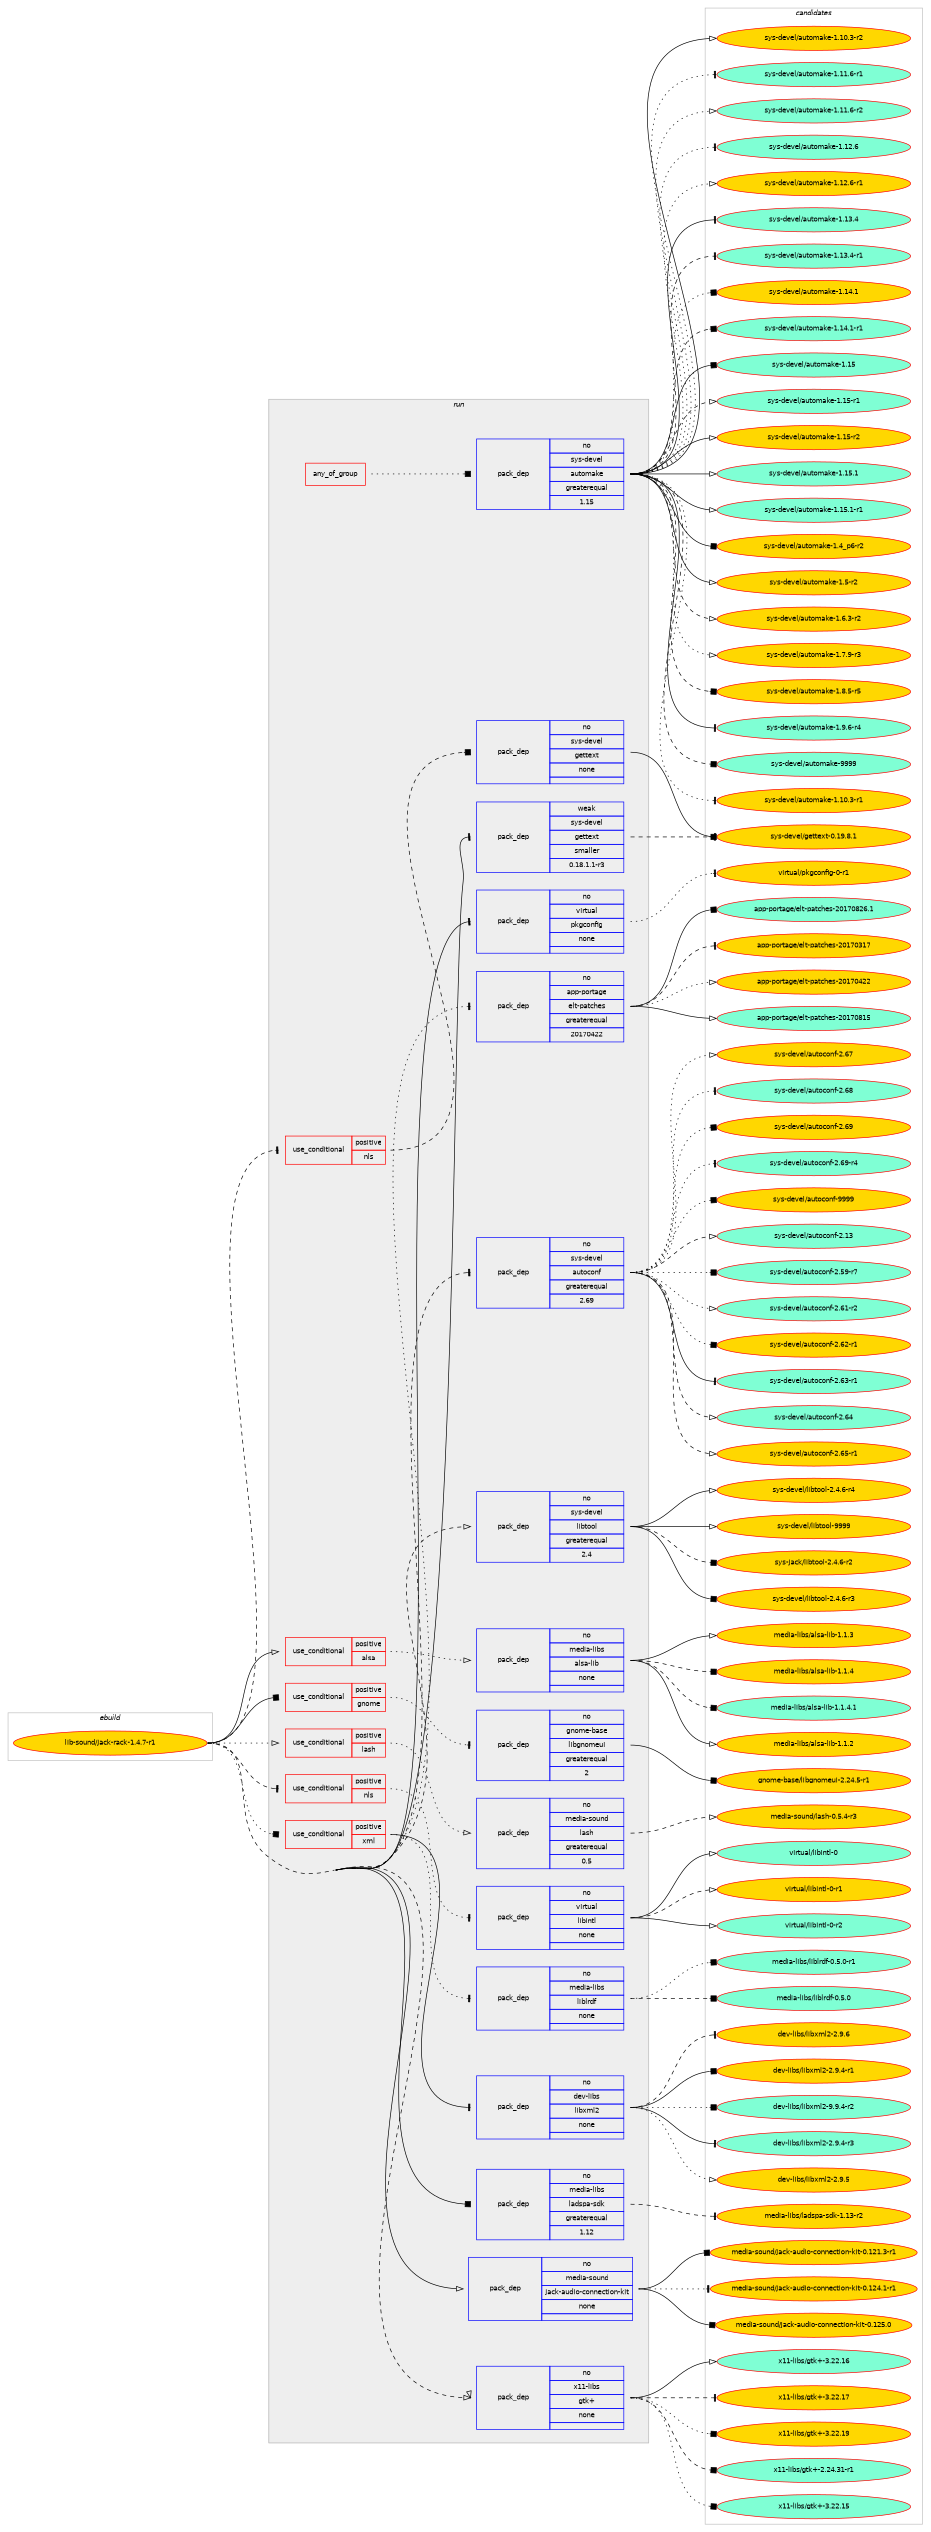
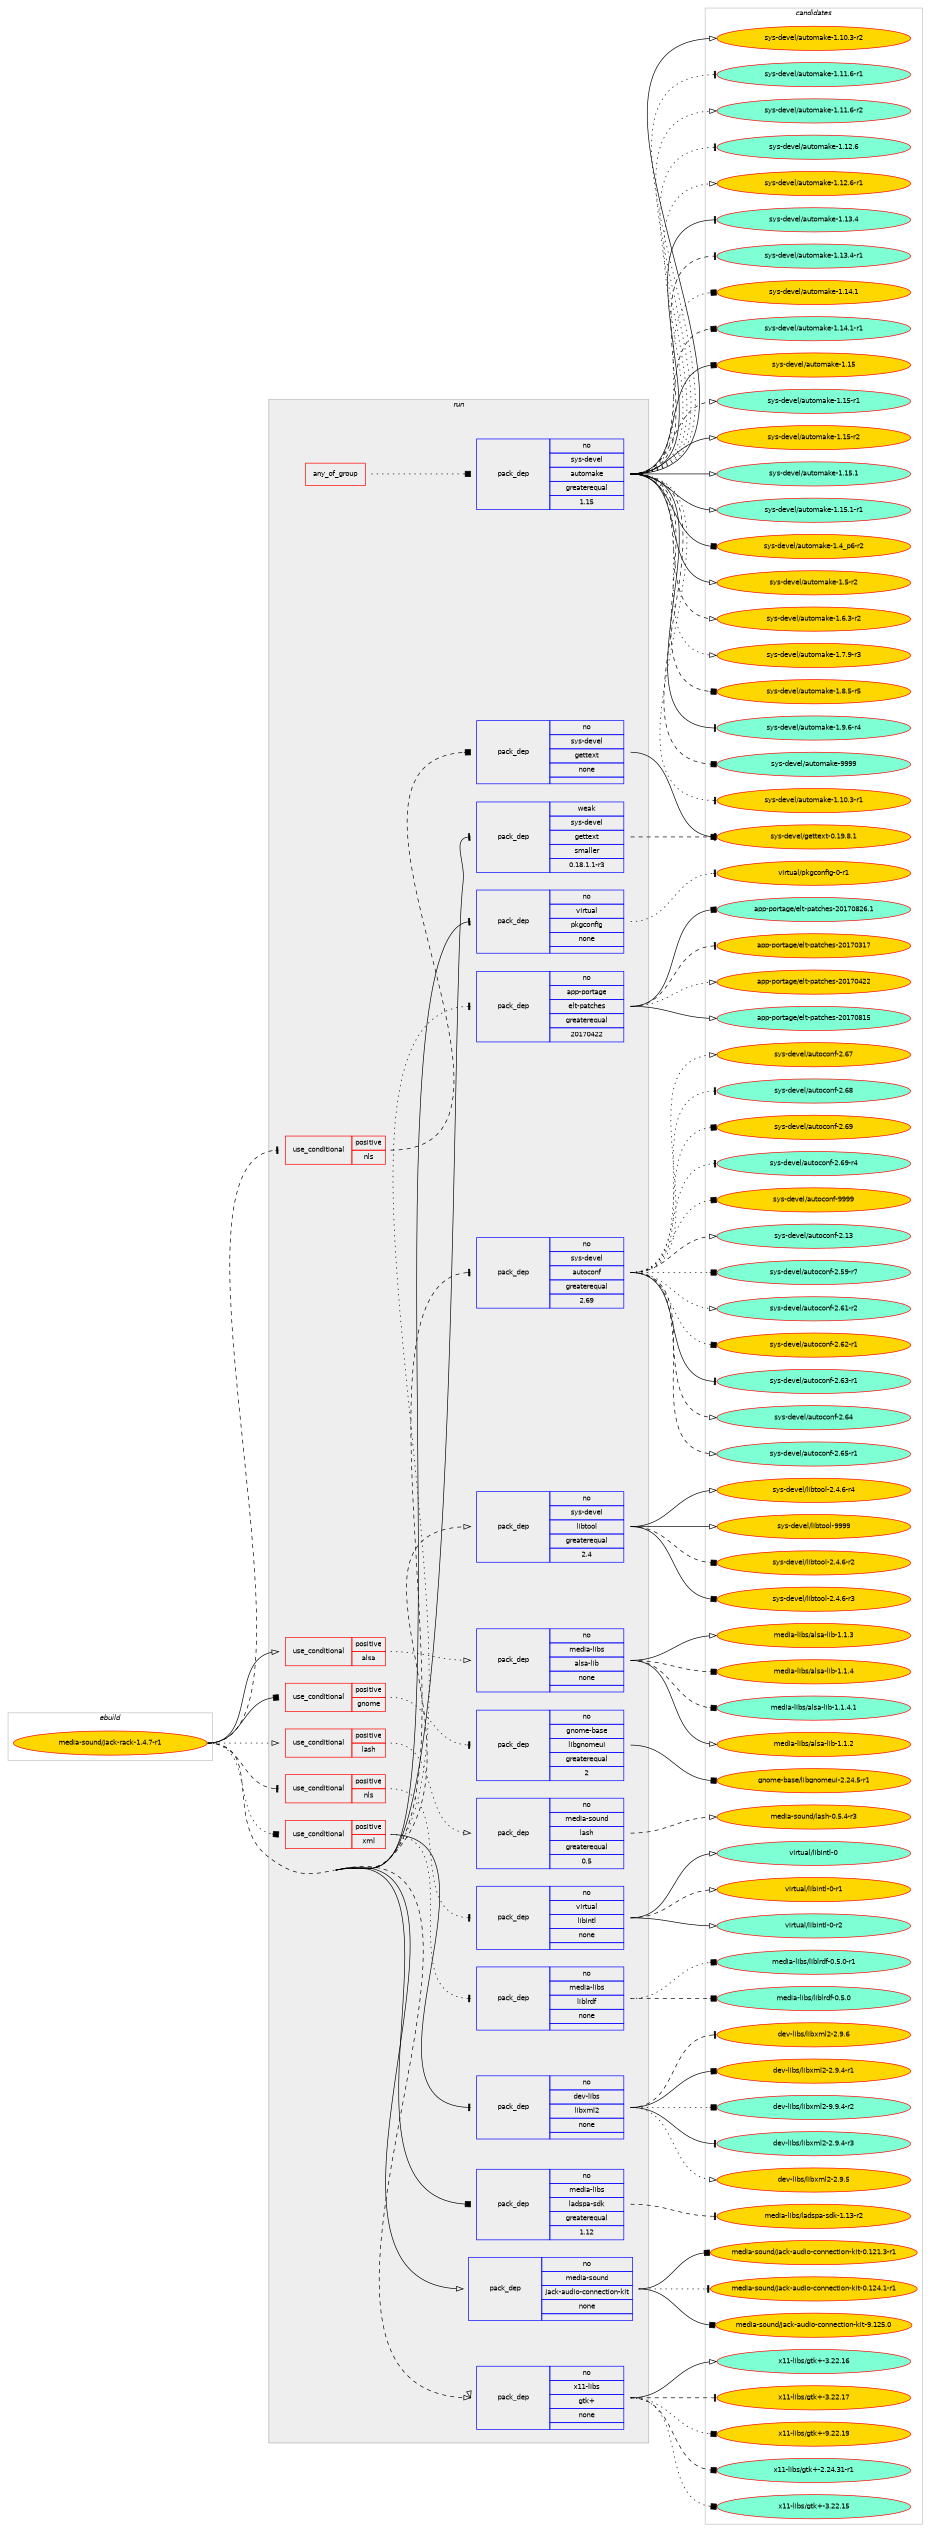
(814, 365) -> (814, 365)
(814, 1454) -> (814, 1454)
(814, 1563) -> (814, 1563)
(110, 1743) -> (110, 1743)
(814, 2325) -> (814, 2325)
(814, 2434) -> (814, 2434)
